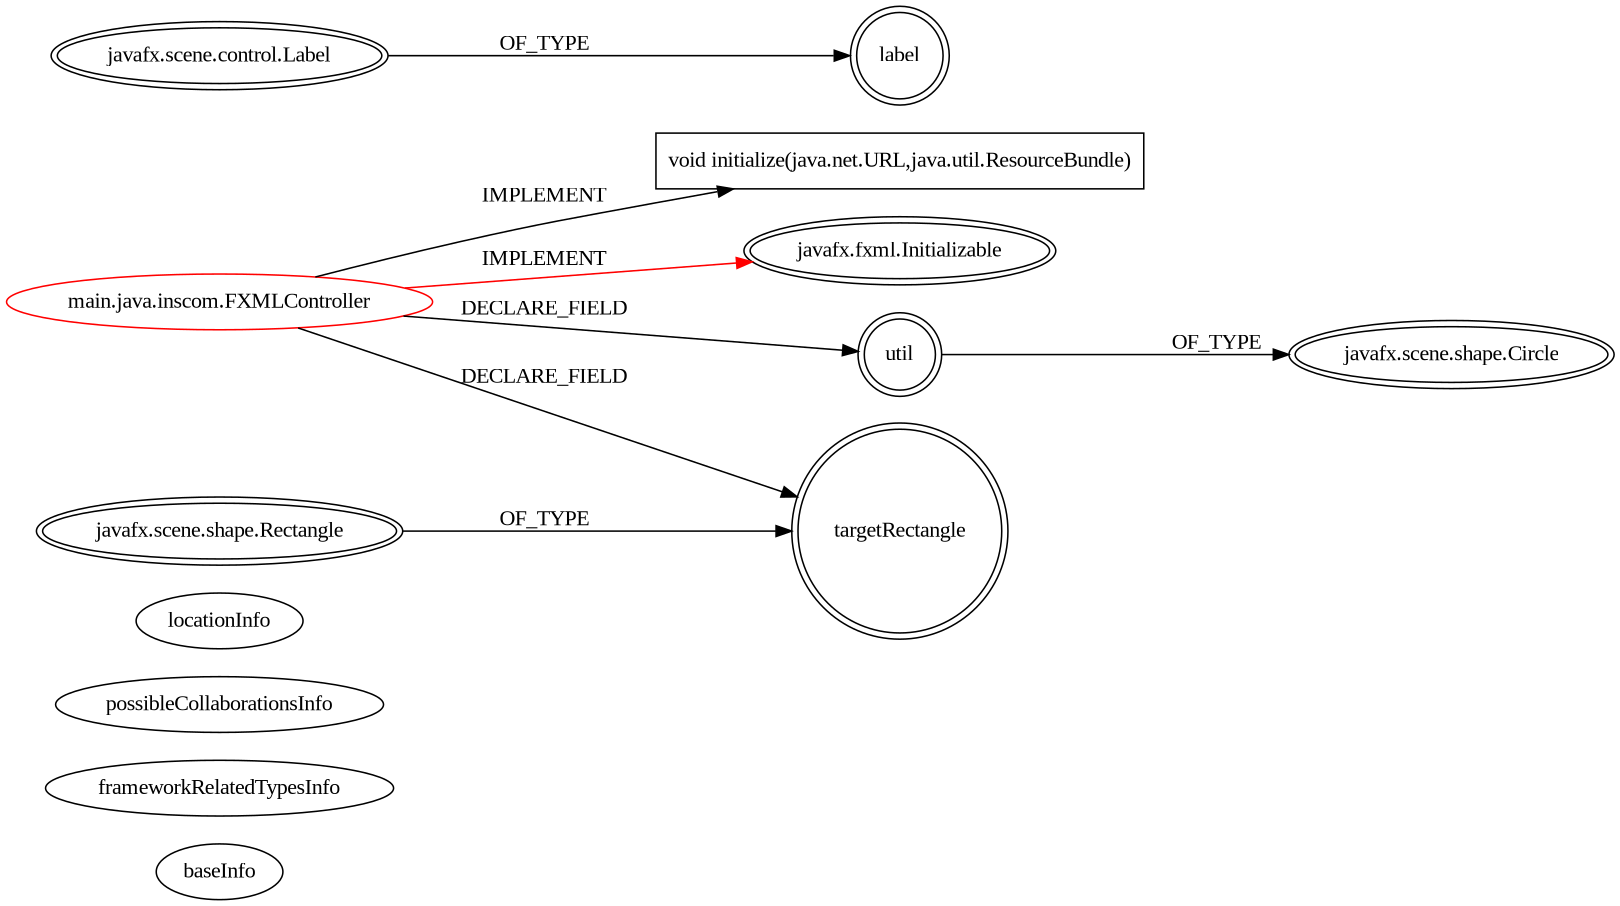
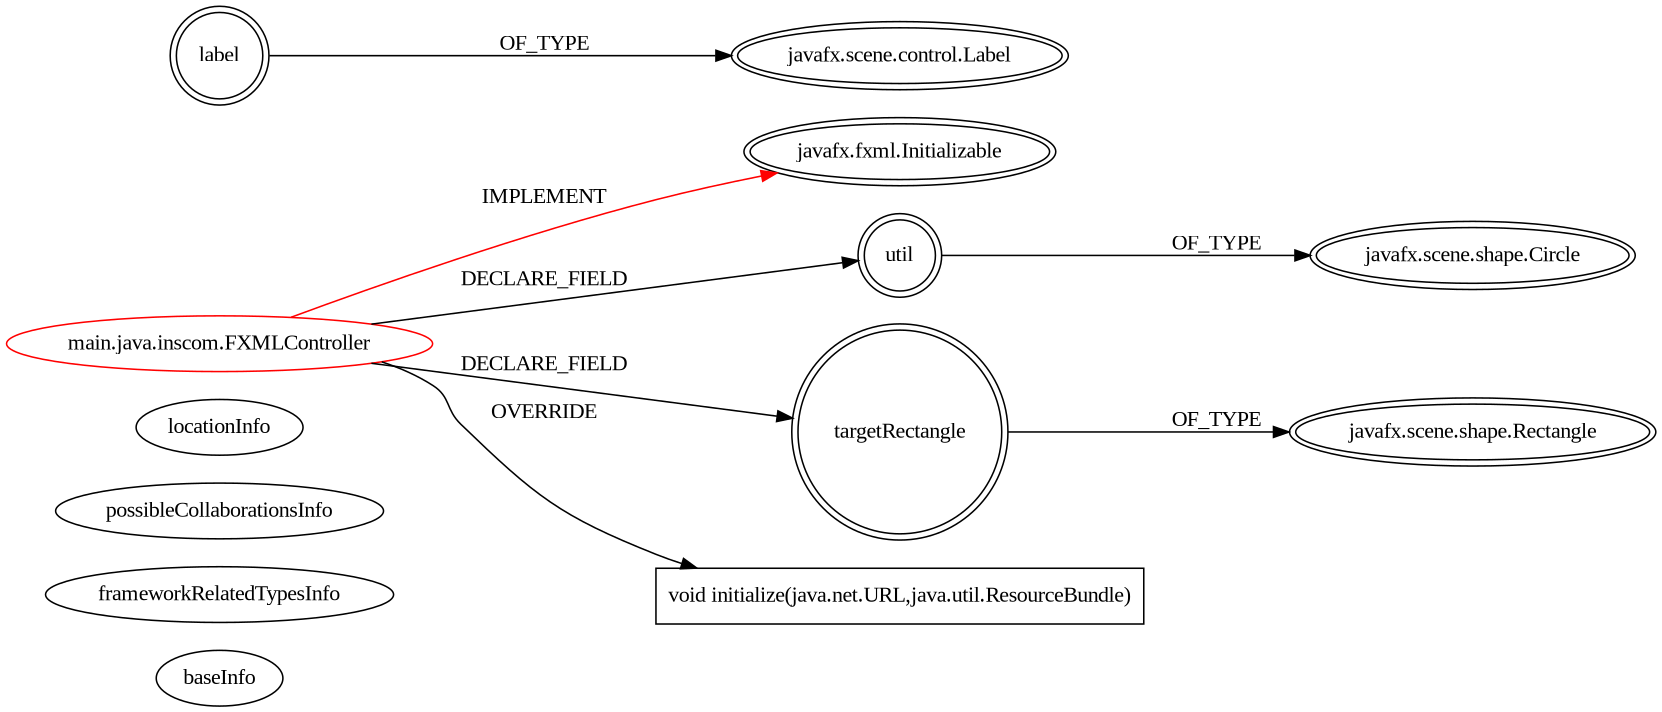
(611, 56) -> (492, 56)
(544, 196) -> (544, 413)
(589, 531) -> (1140, 432)
